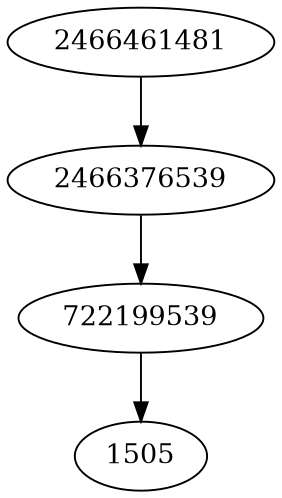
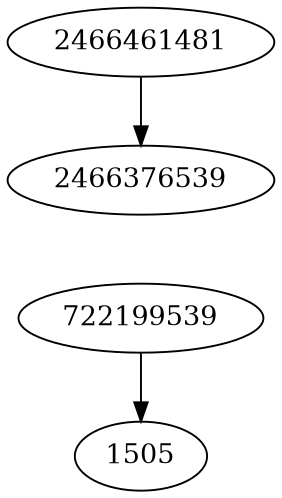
(141, 240) -> none
